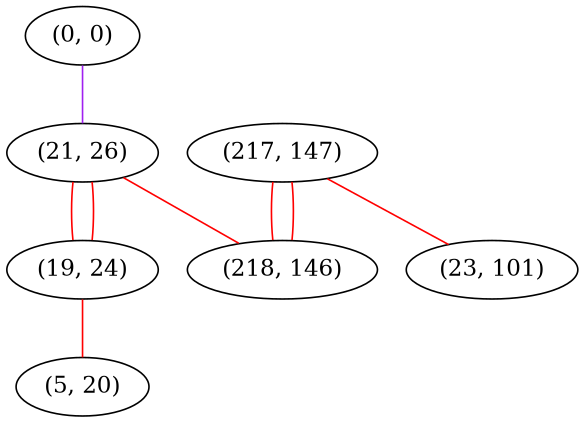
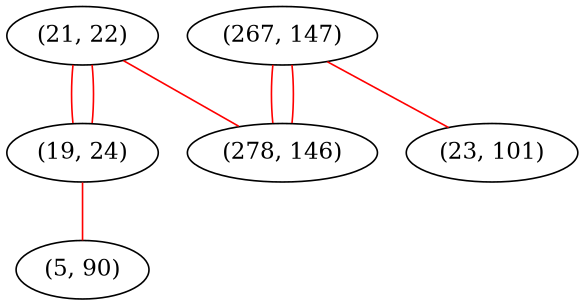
(83, 36) -> none
(83, 153) -> (83, 36)
(282, 153) -> (282, 36)
(282, 270) -> (282, 153)
(83, 387) -> (83, 270)
